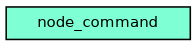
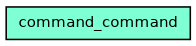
(98, 23) -> (98, 23)
